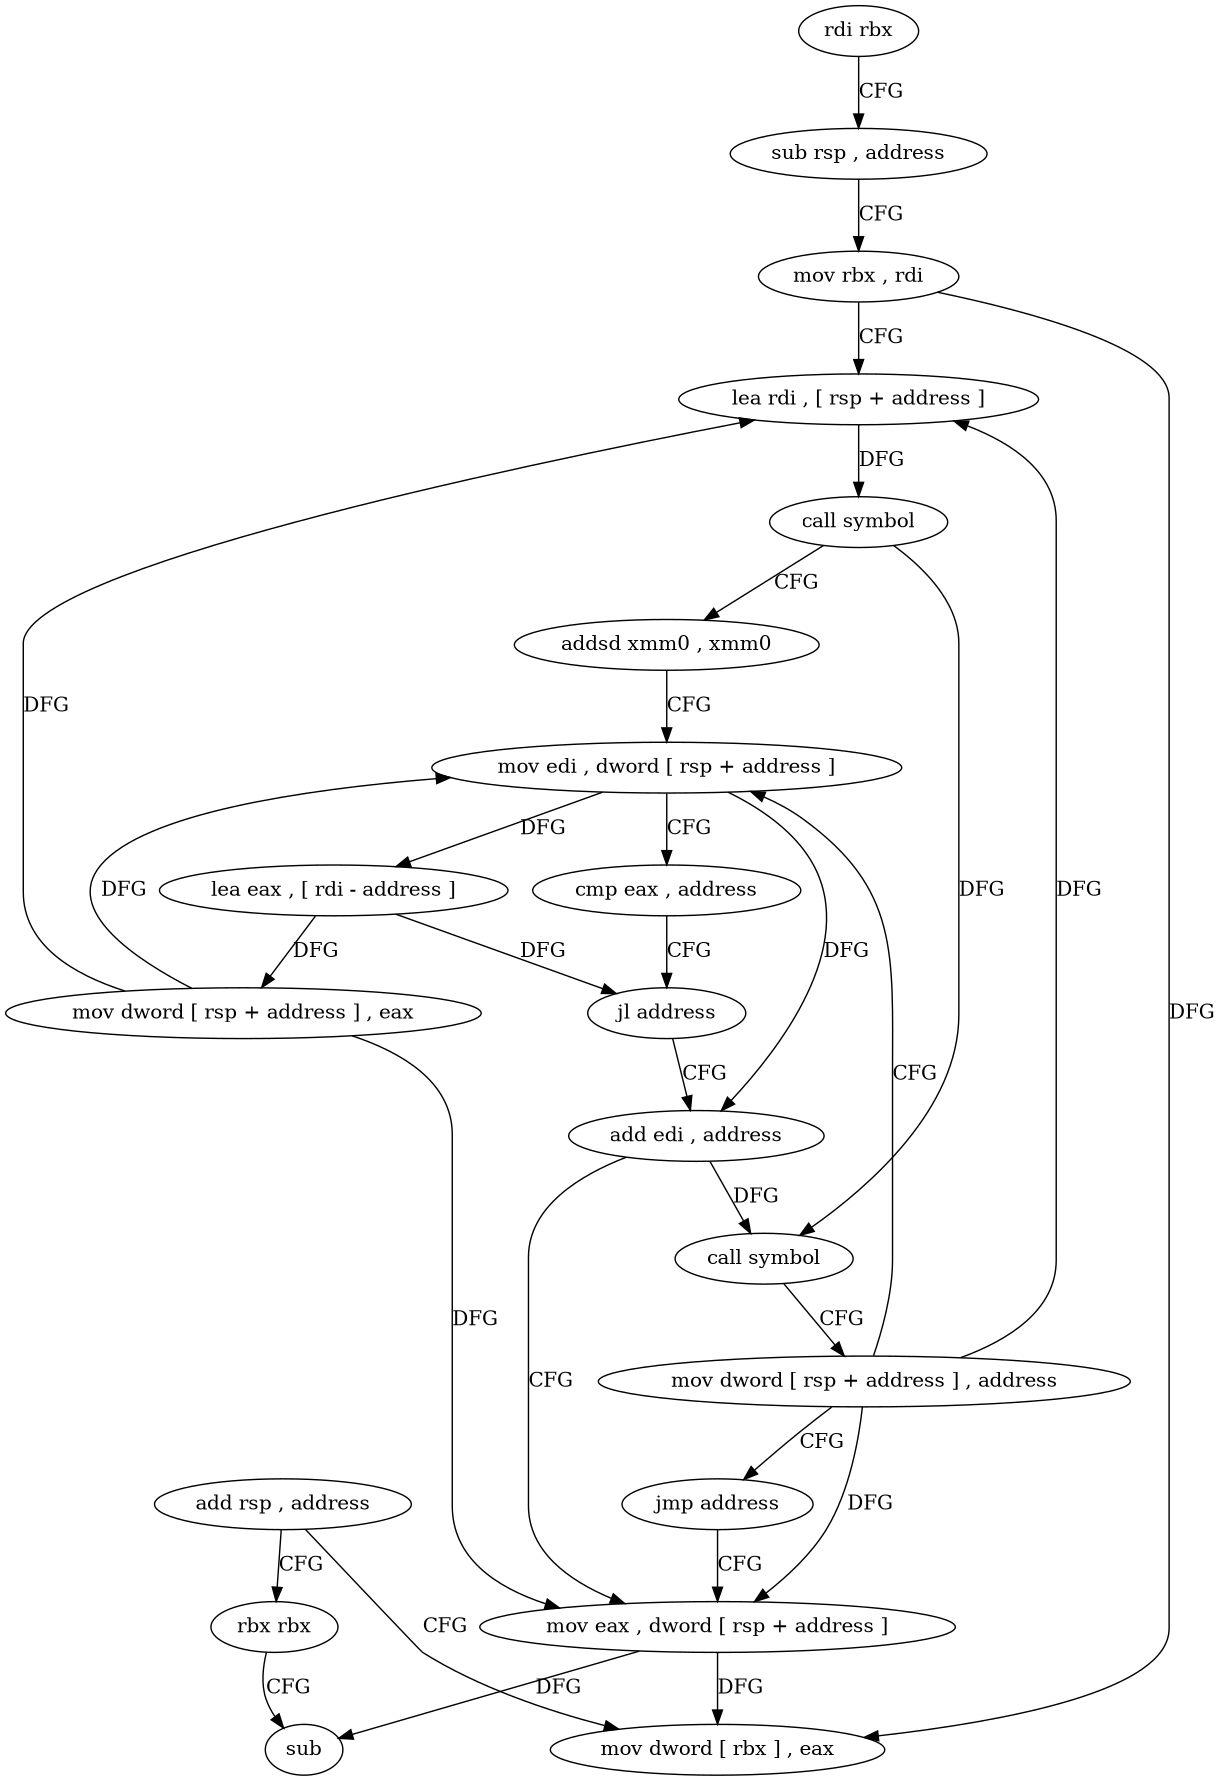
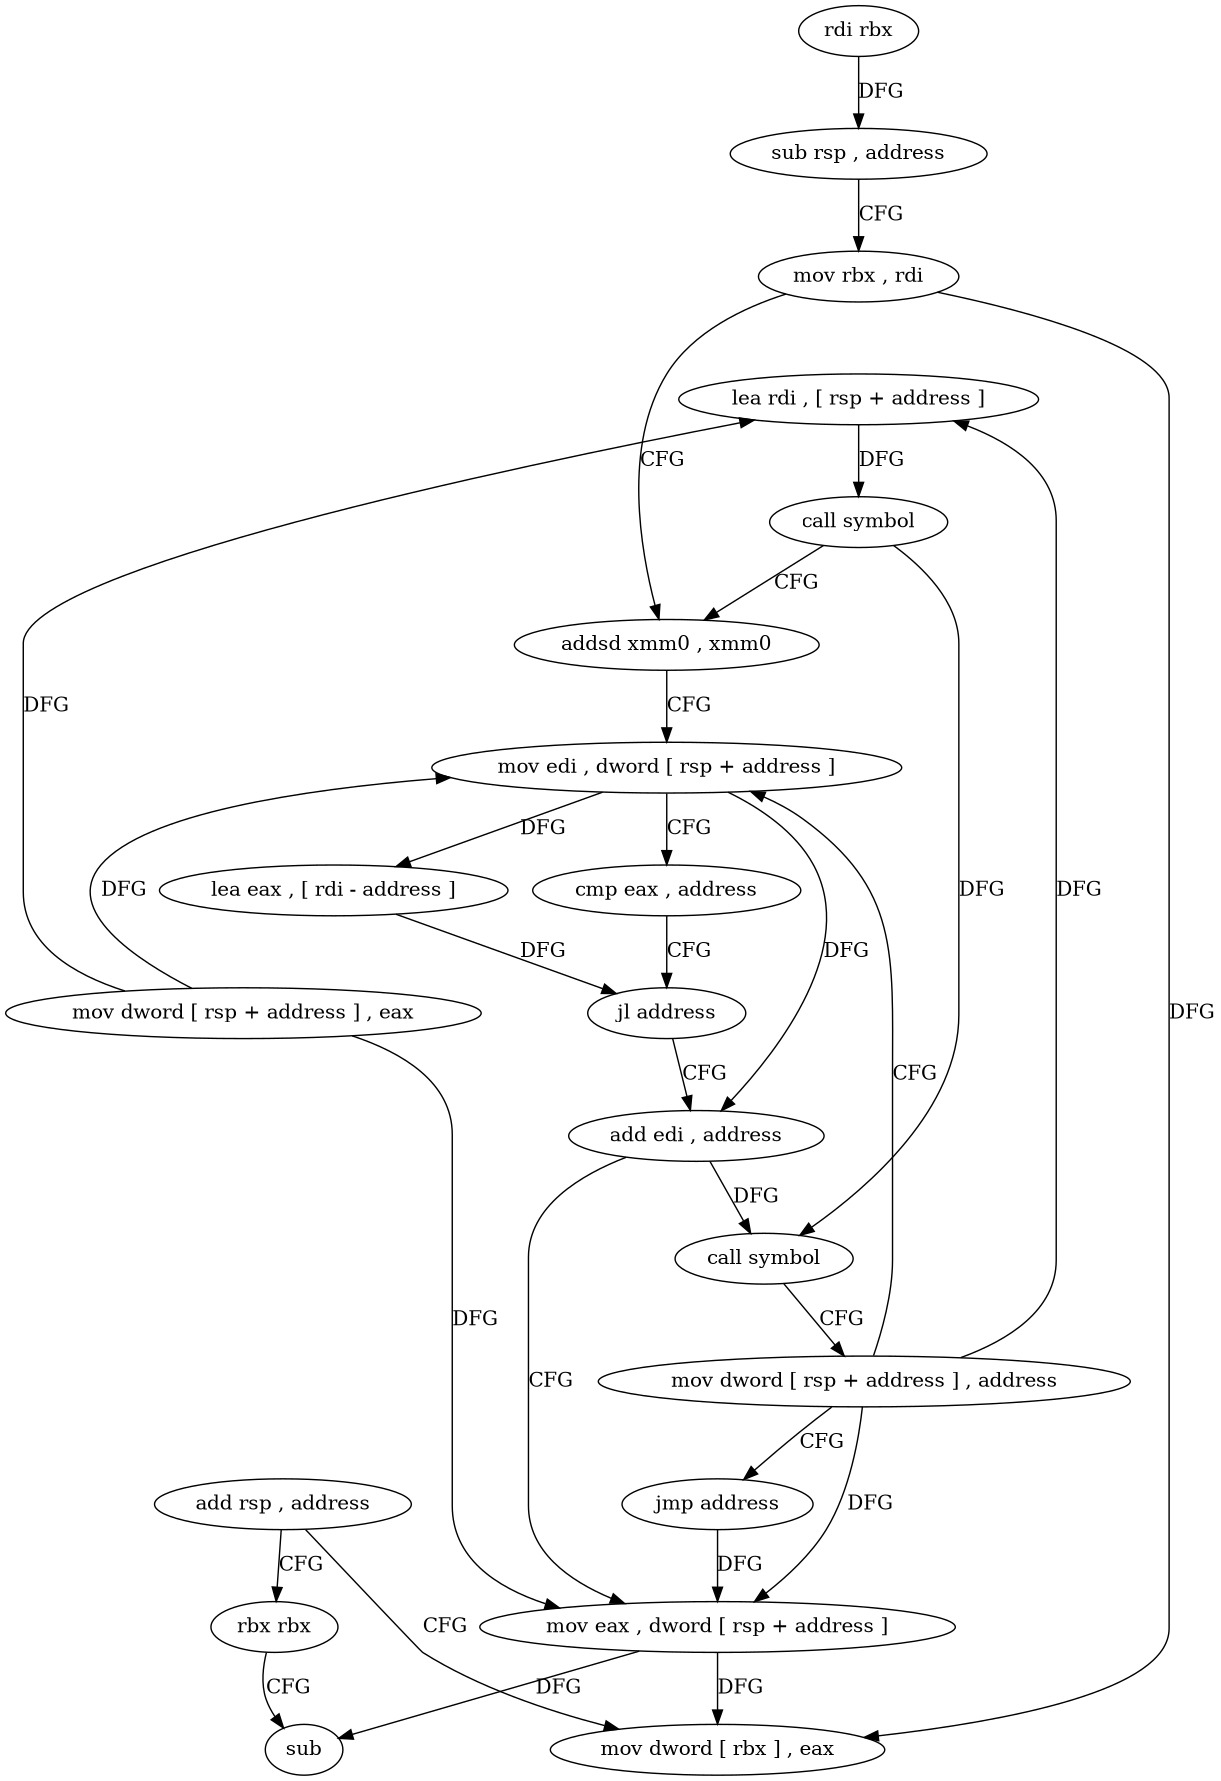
(881, 92) -> (881, 92)
(859, 331) -> (649, 416)
(293, 946) -> none
(740, 1566) -> (740, 1566)
